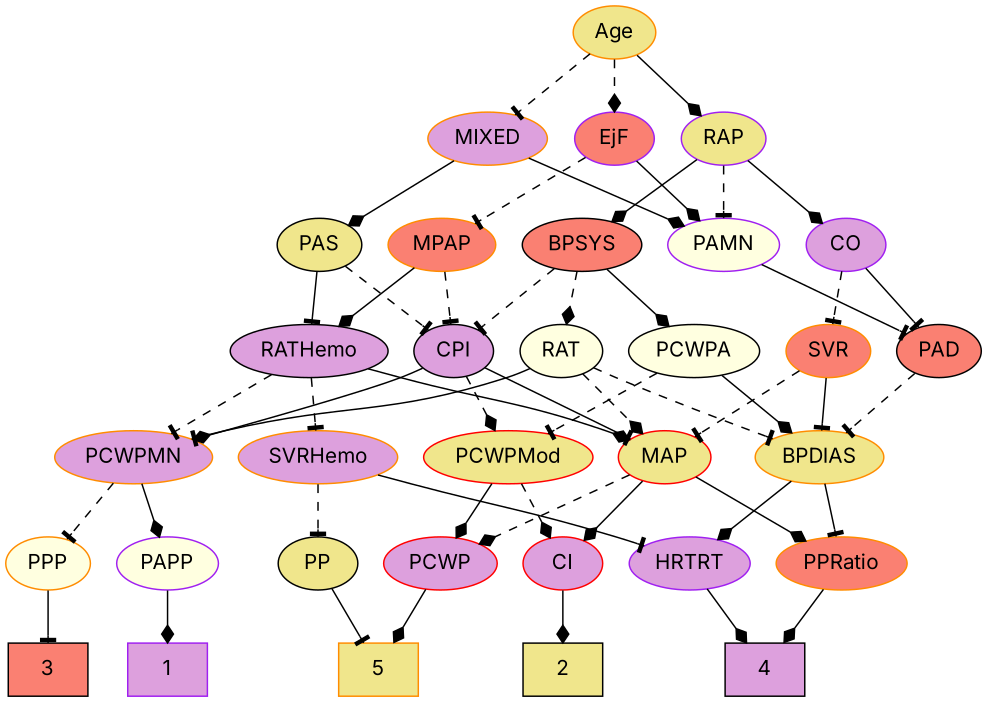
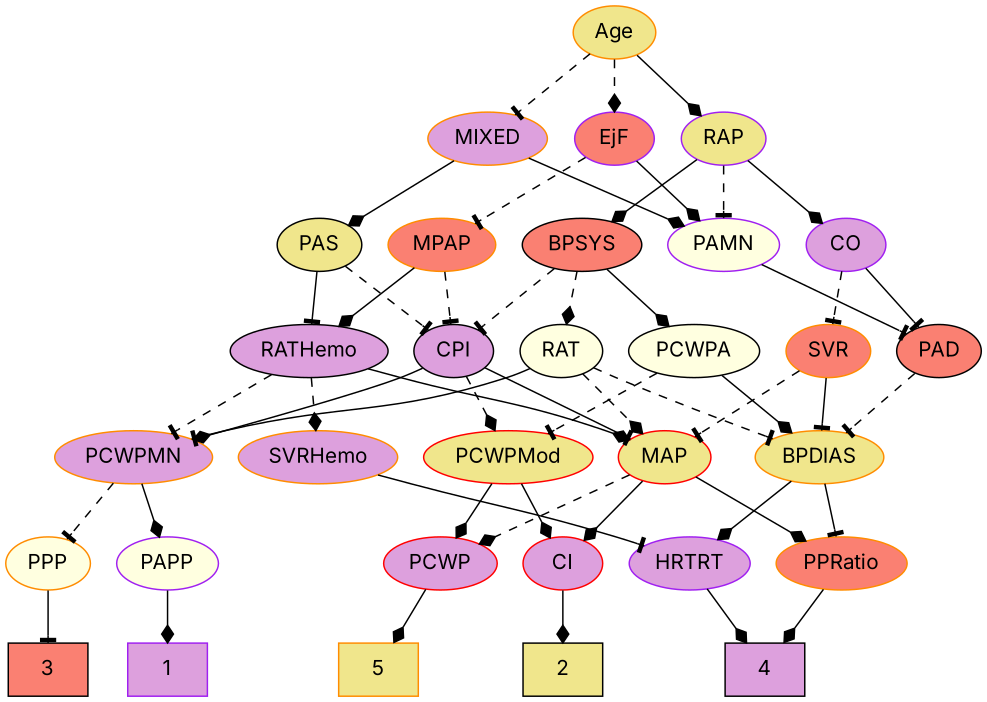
(313, 396) -> (313, 396)
(532, 503) -> (532, 503)
(318, 563) -> none
